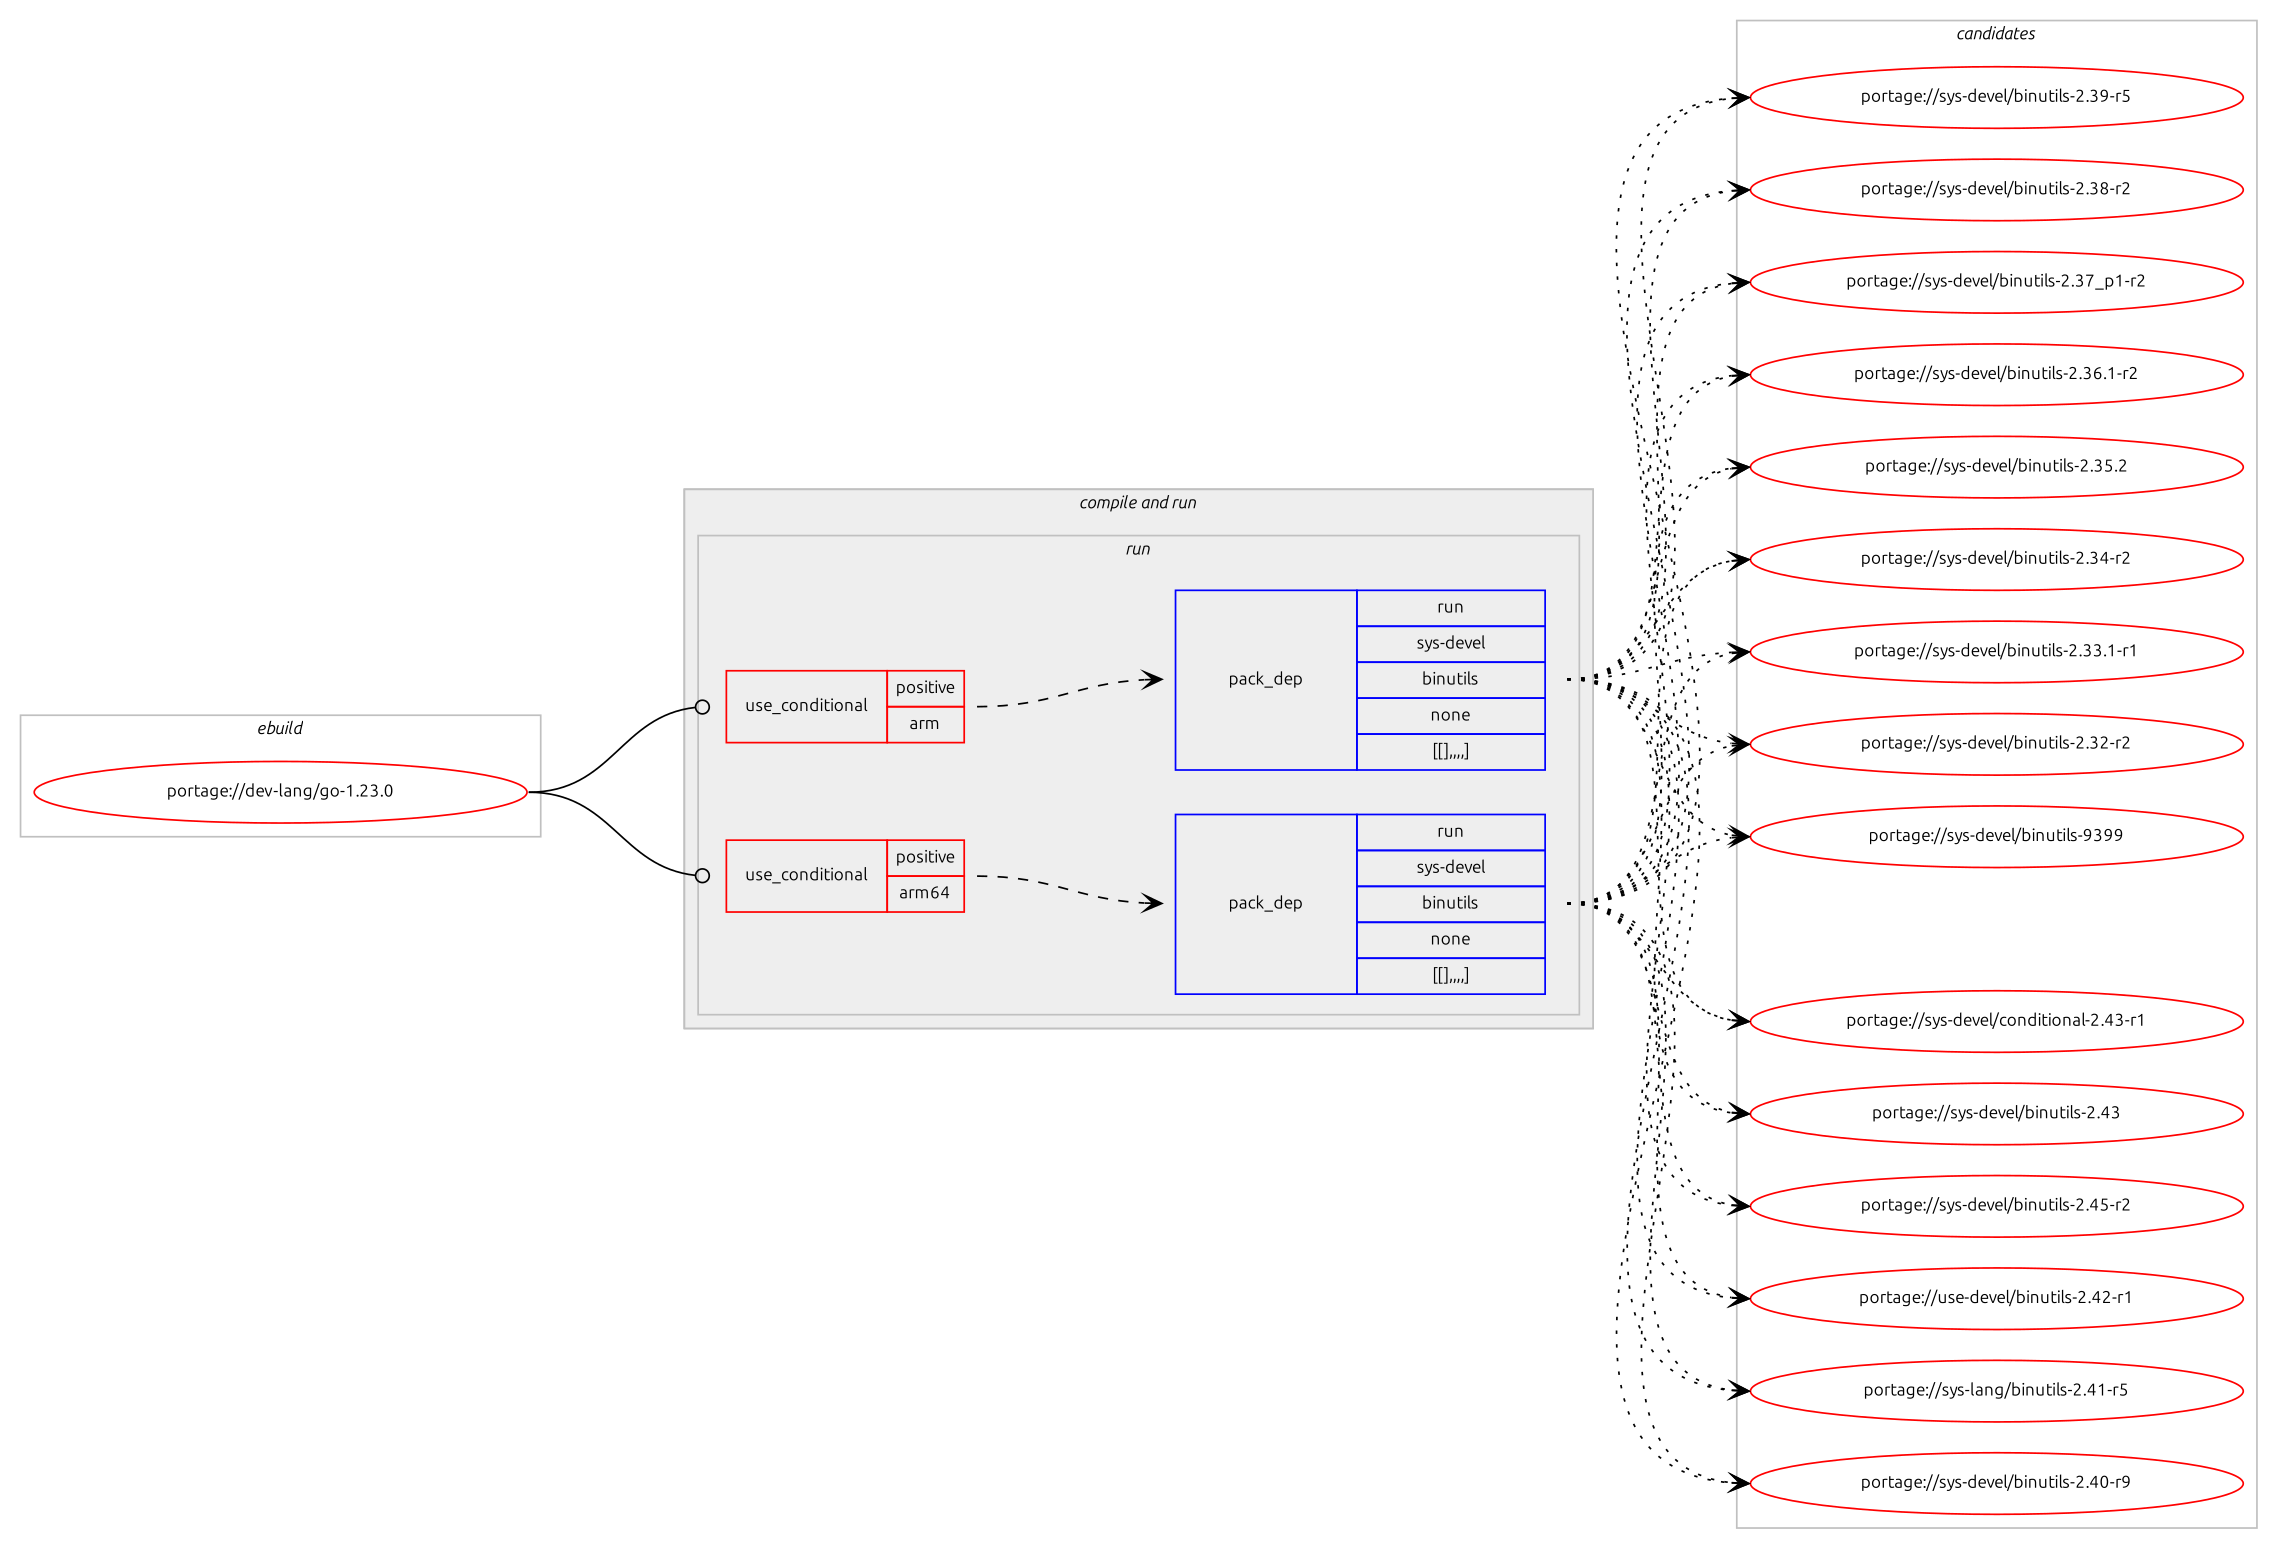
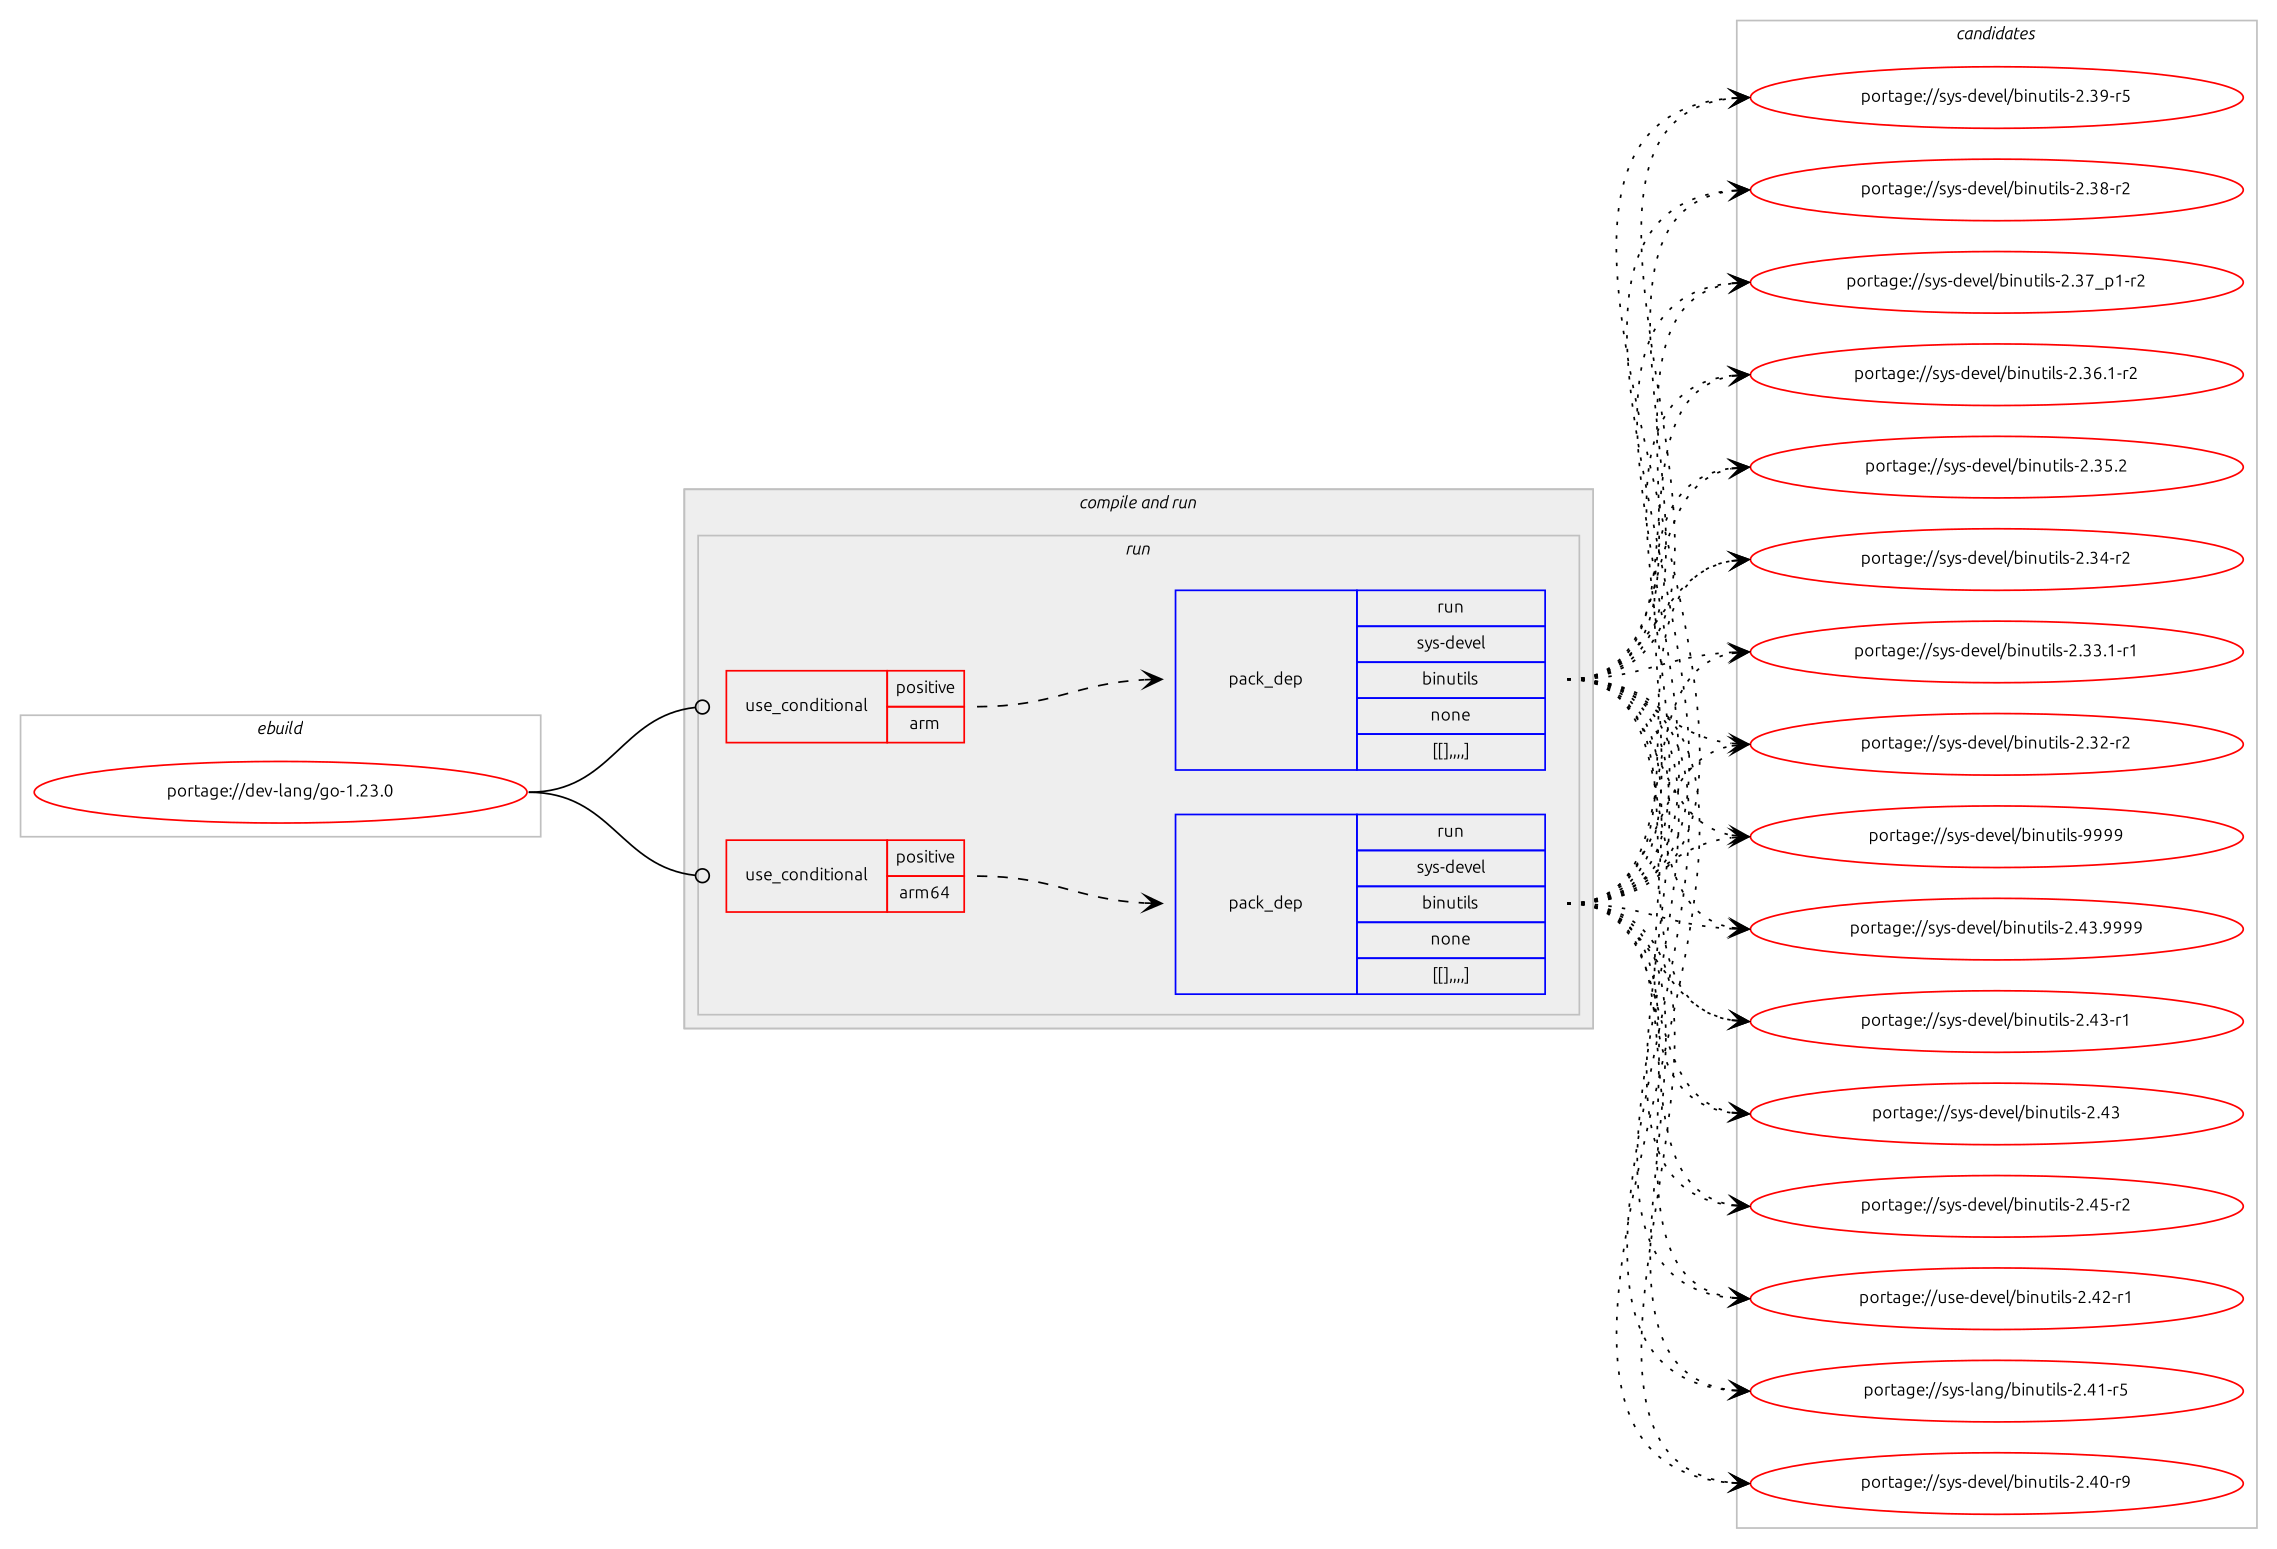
(1997, 837) -> (1997, 837)
none -> (1997, 929)
(1997, 1022) -> (1997, 1022)
